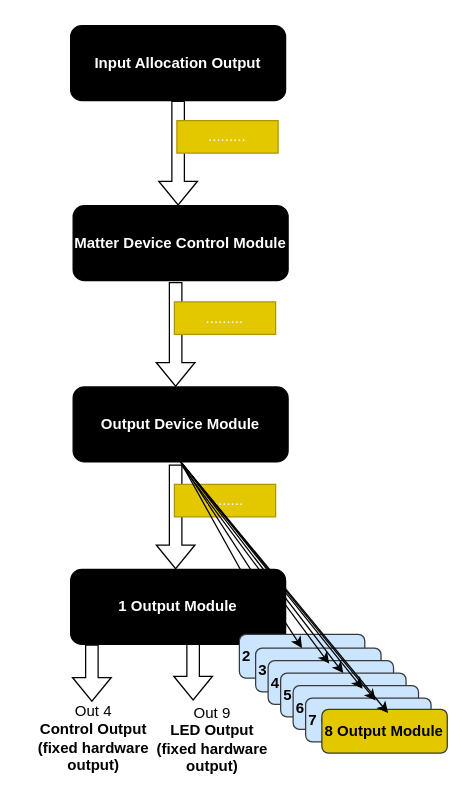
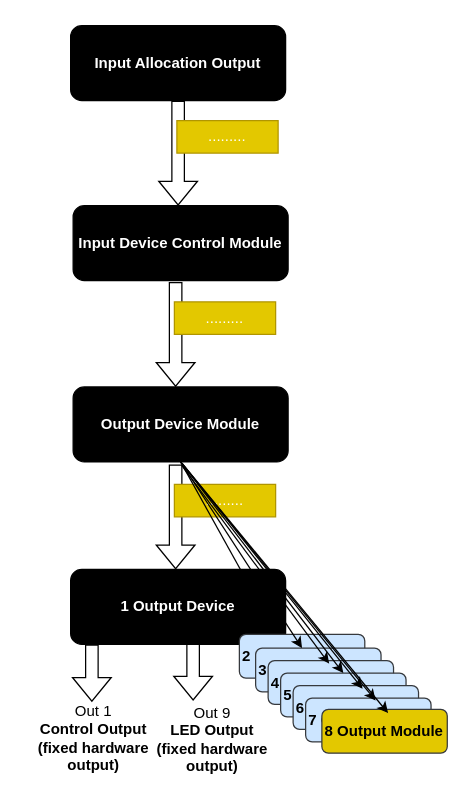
(181, 243) -> (181, 243)
(178, 607) -> (178, 607)
(94, 738) -> (94, 738)
